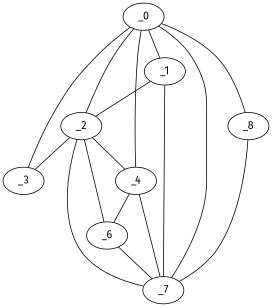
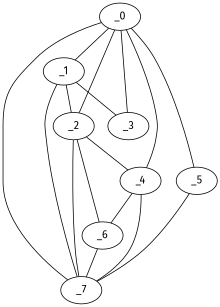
(248, 126) -> (197, 181)
(52, 153) -> (96, 99)
